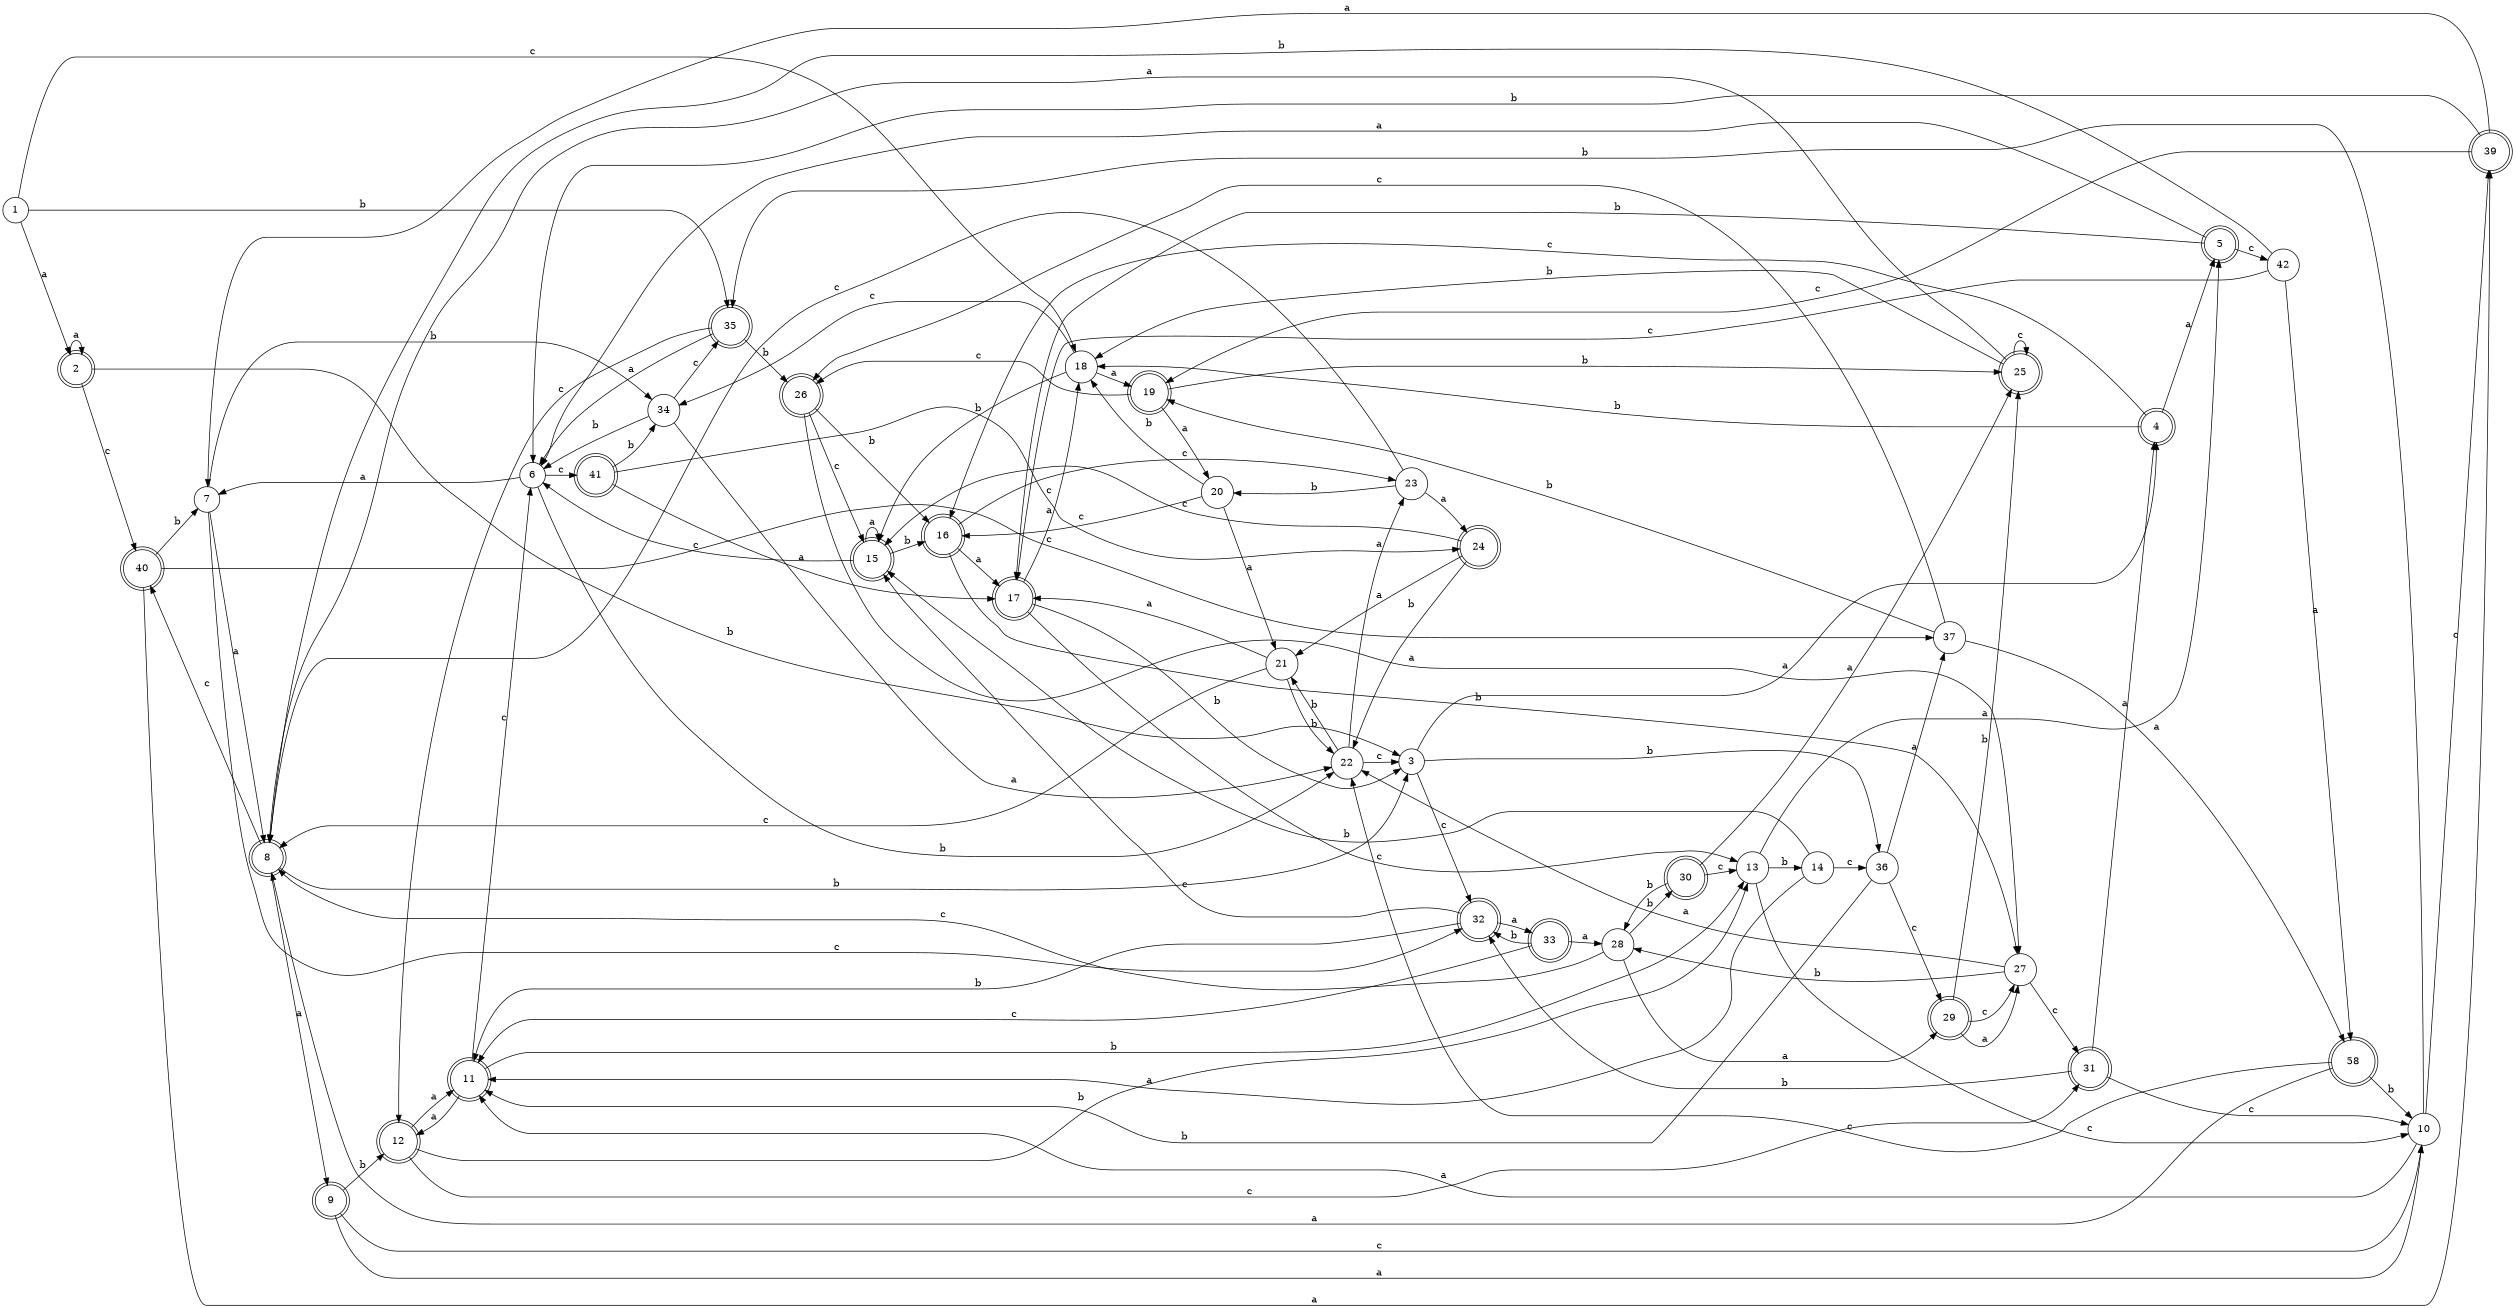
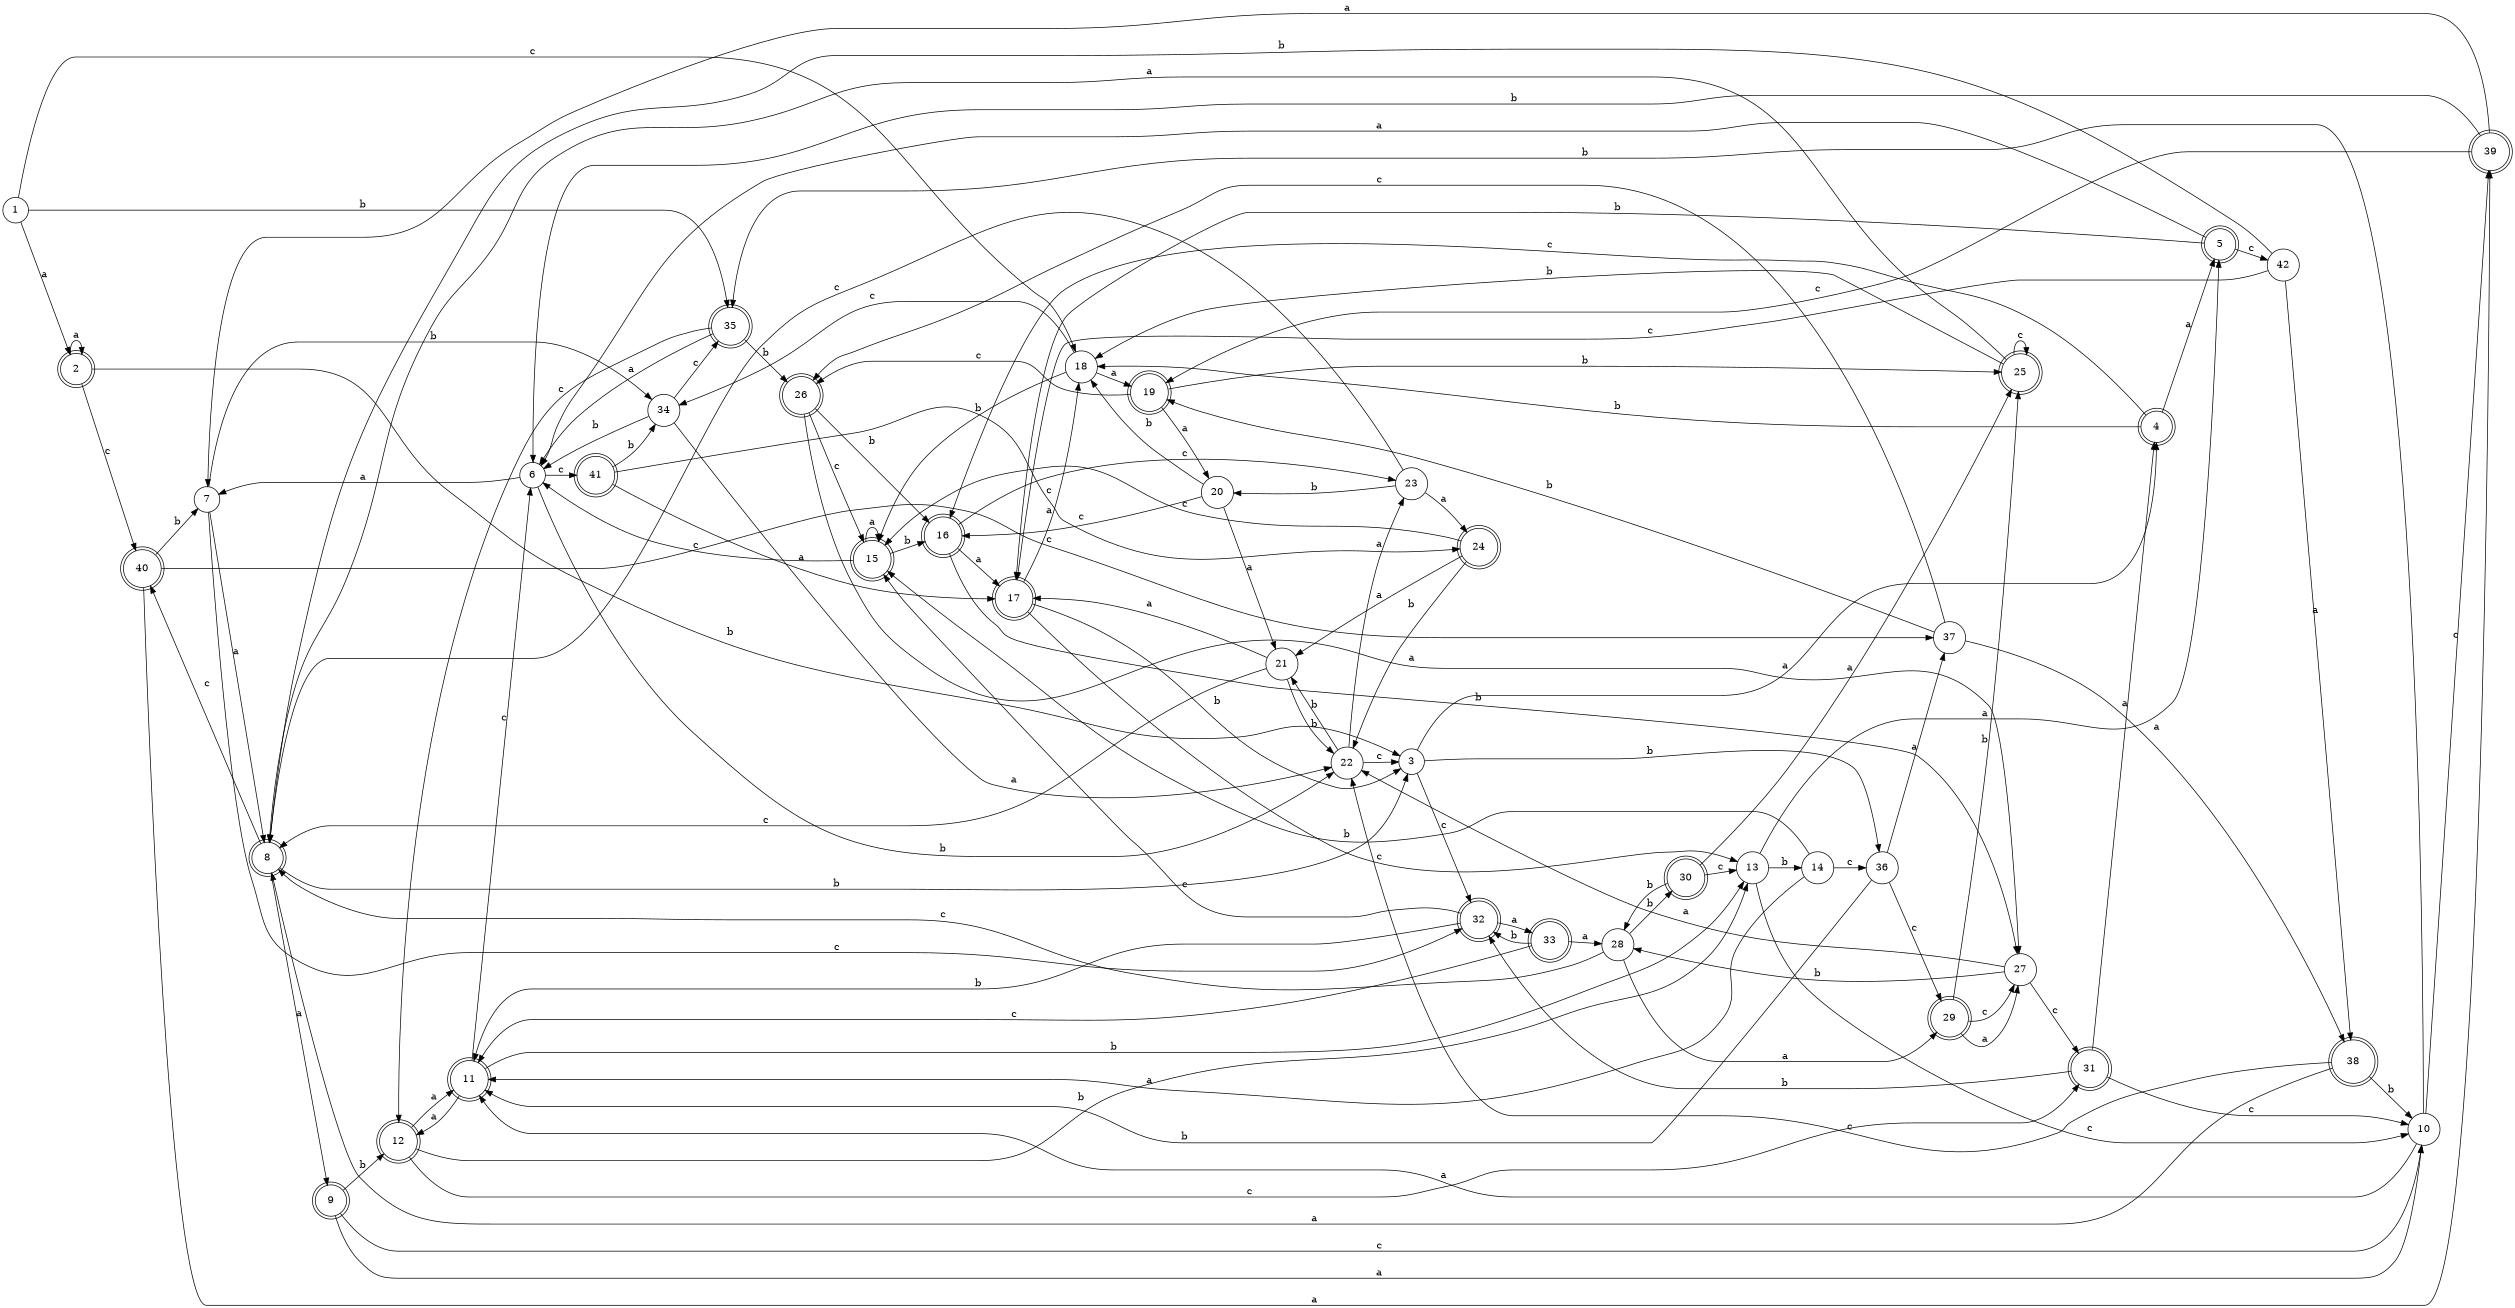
(2353, 1062) -> (2353, 1062)
